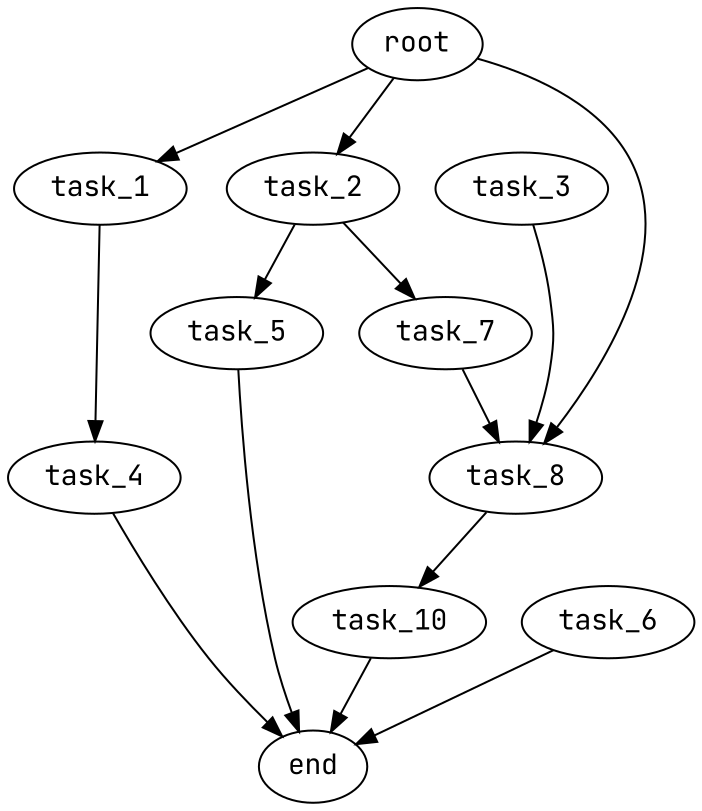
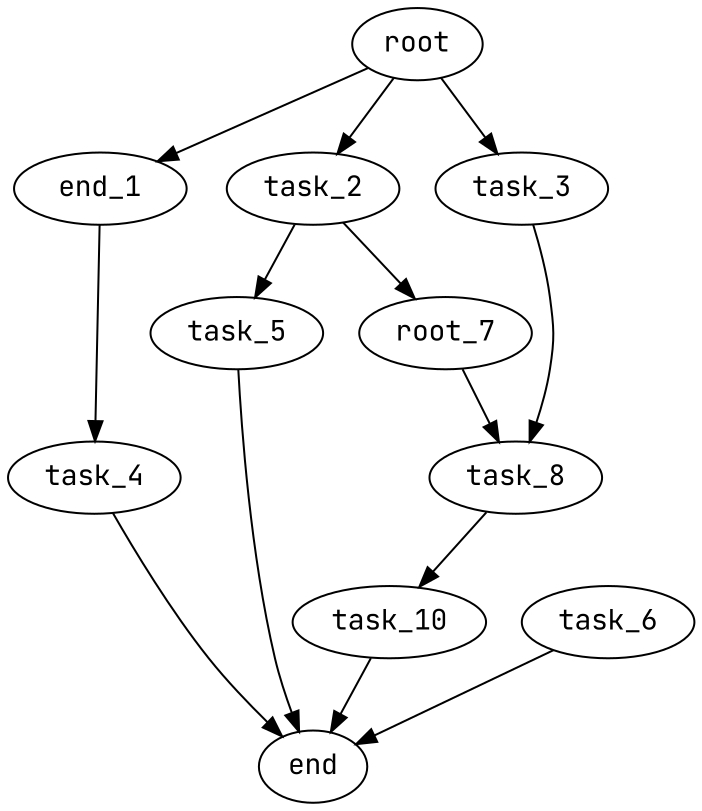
(100, 189) -> (100, 189)
(644, 210) -> (463, 108)
(446, 333) -> (446, 333)
